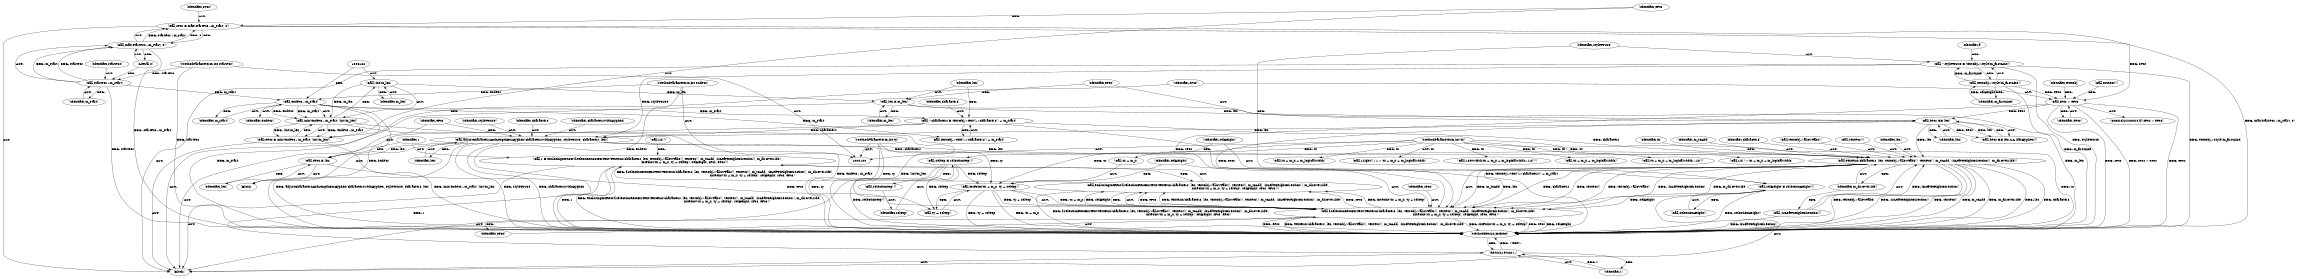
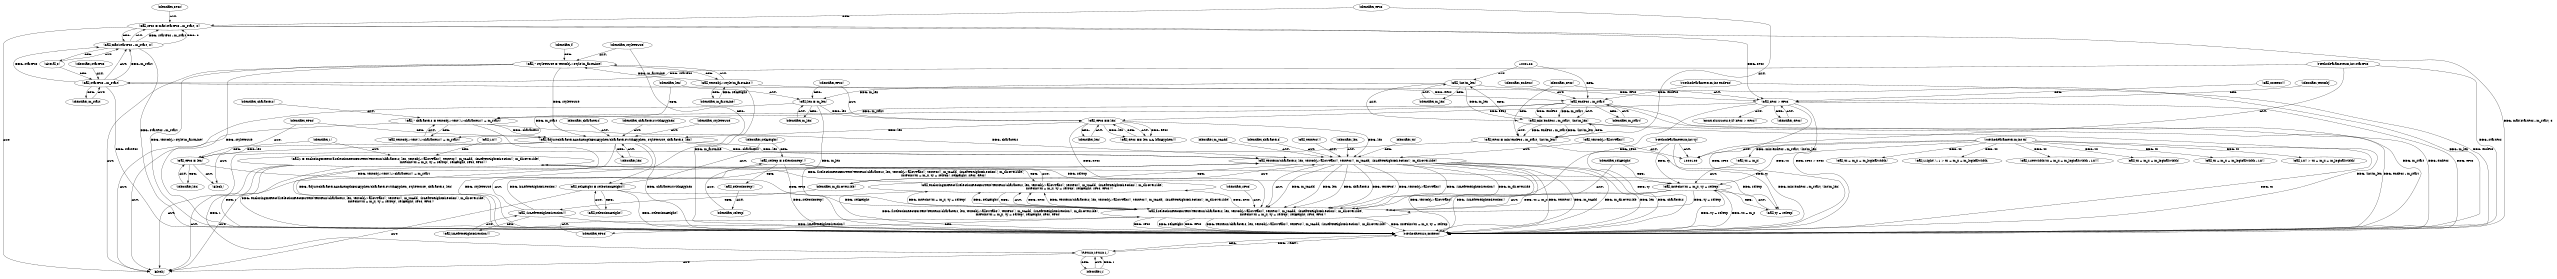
(225, 93) -> (1443, 93)
(264, 109) -> (1552, 92)
(1311, 149) -> (1787, 149)
(1428, 149) -> (1992, 149)
(744, 154) -> (1649, 151)
none -> (2480, 197)
none -> (467, 234)
